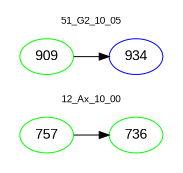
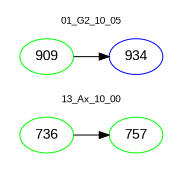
(91, 21) -> (91, 21)
(91, 100) -> (91, 100)
(87, 135) -> (87, 135)
